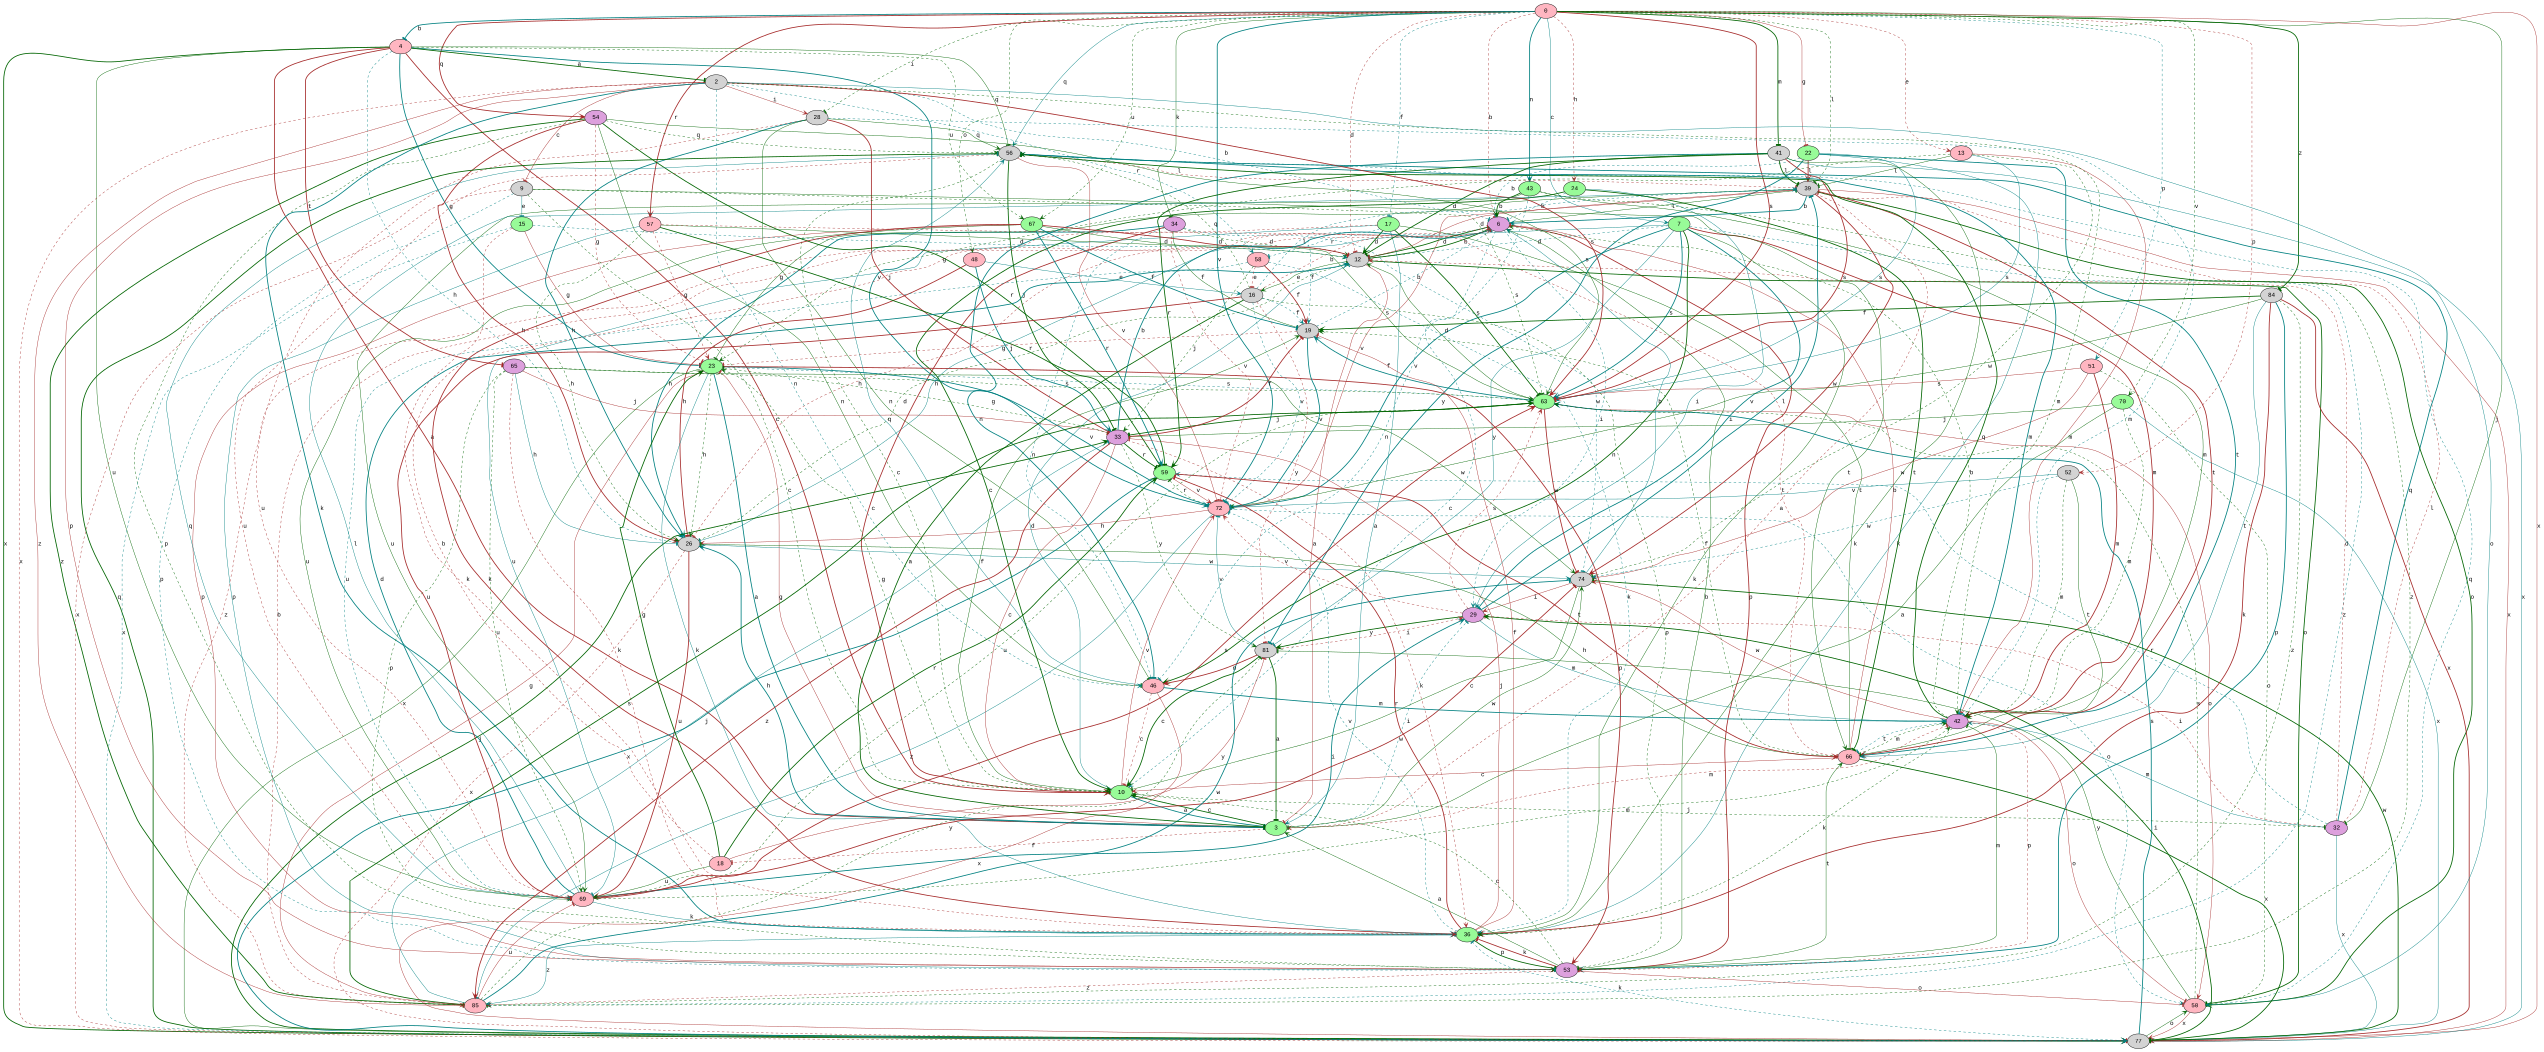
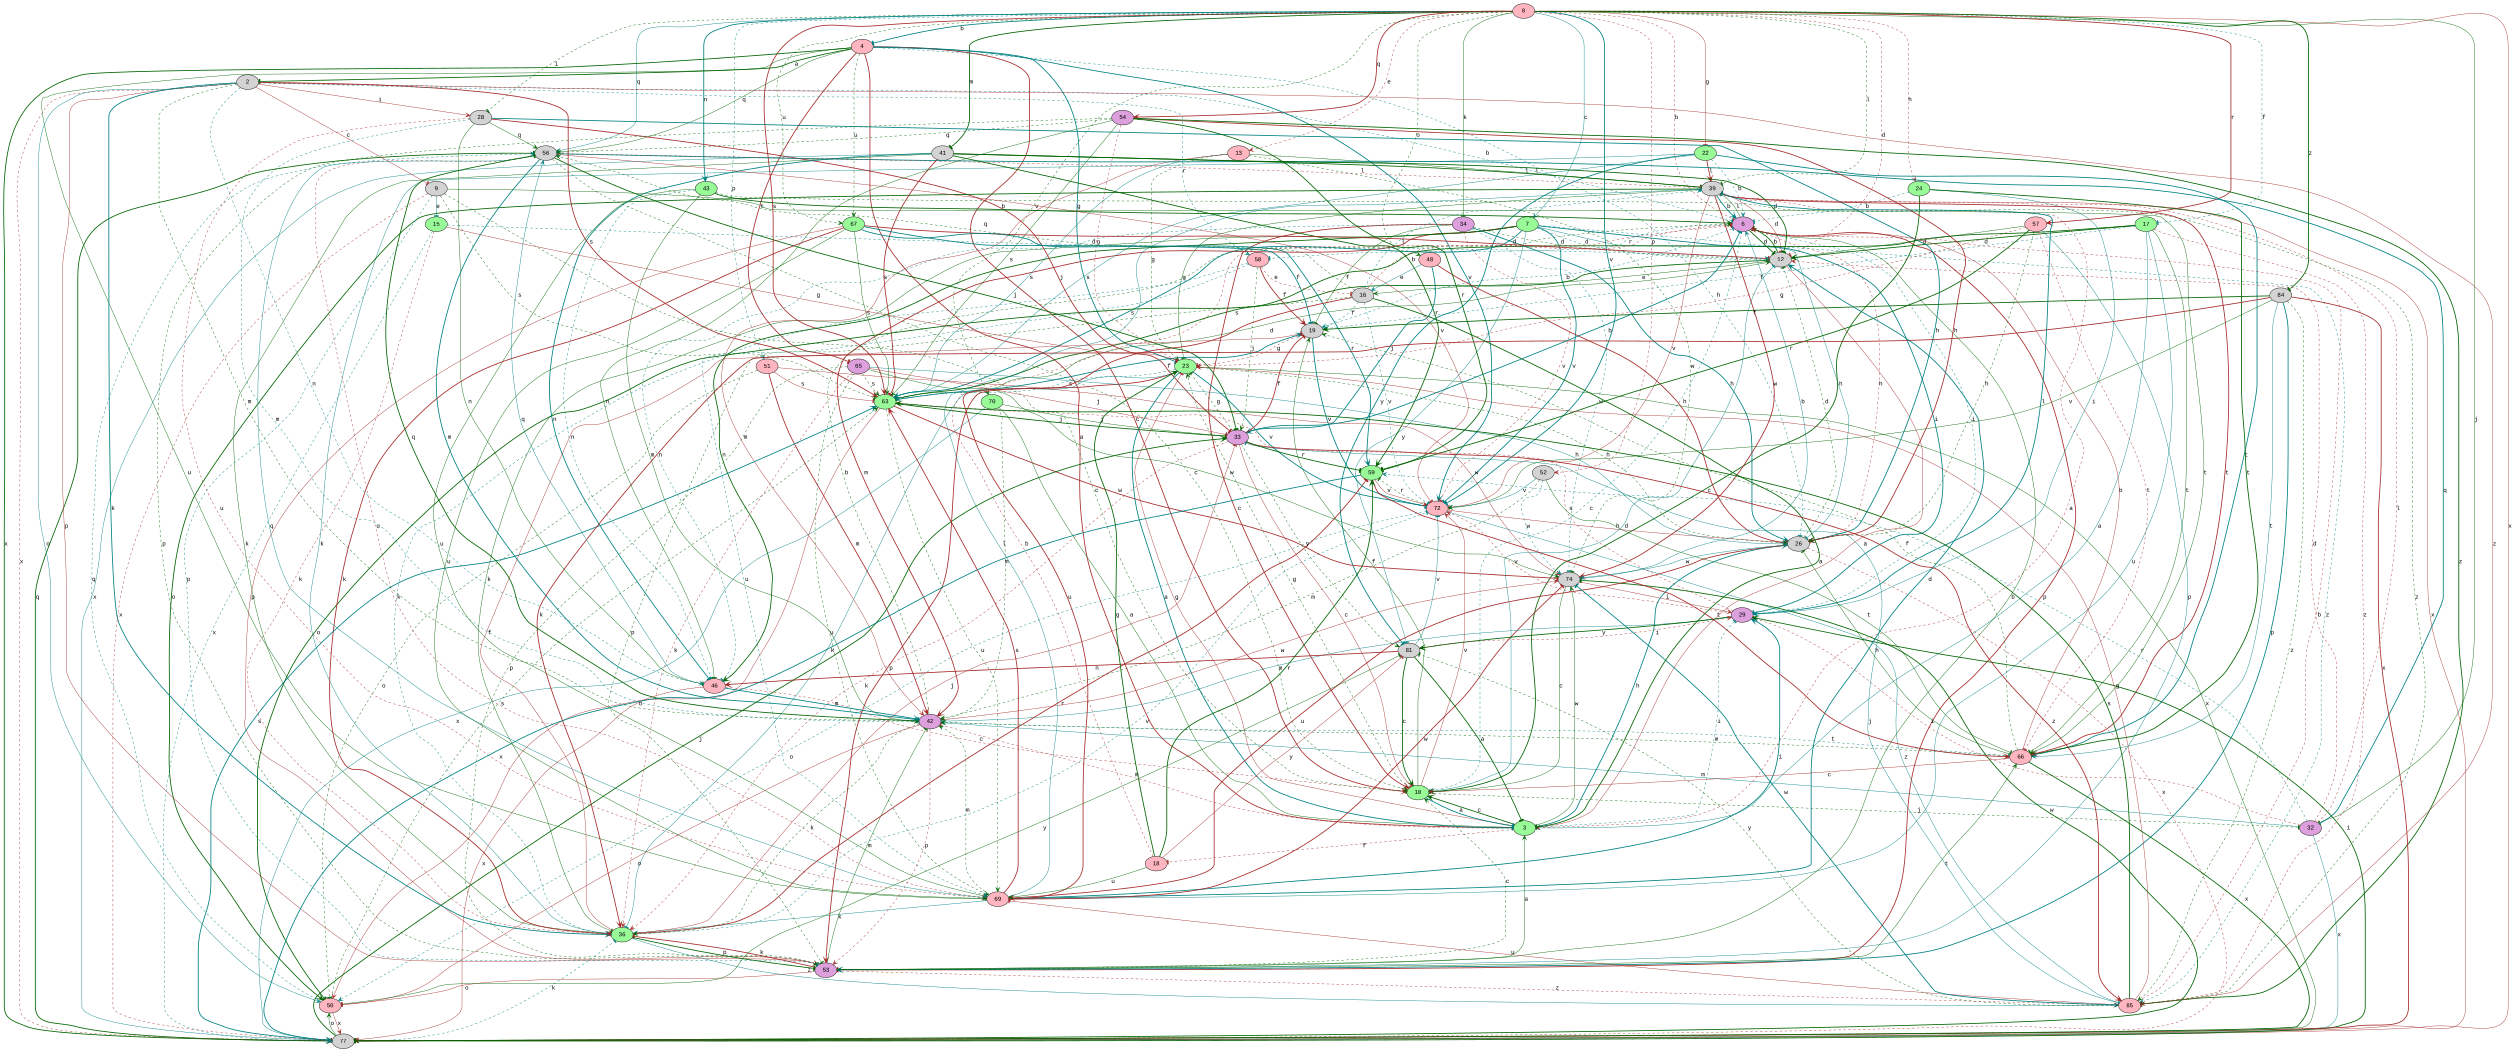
(1294, 469) -> none
